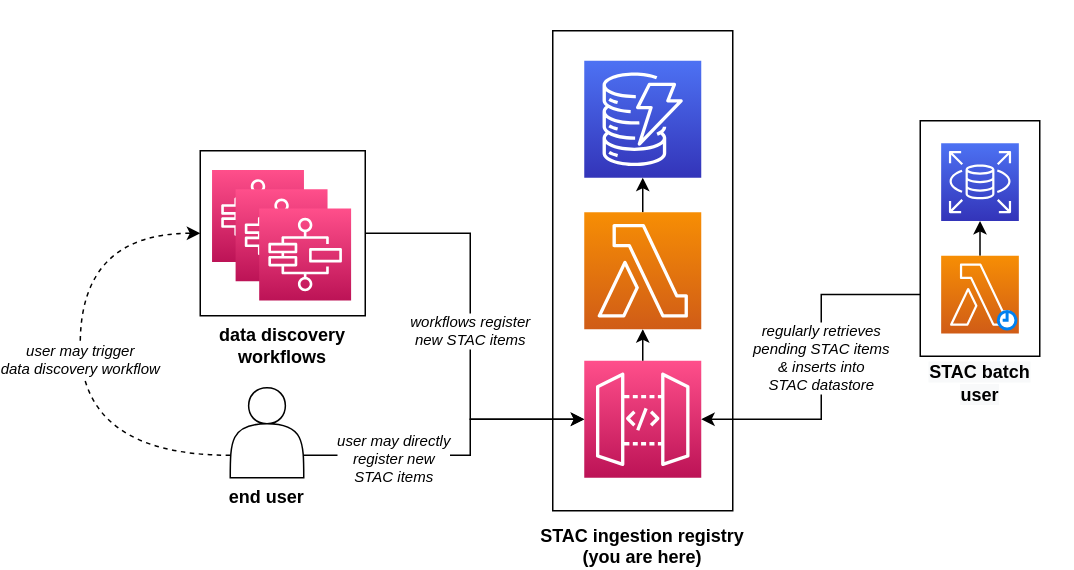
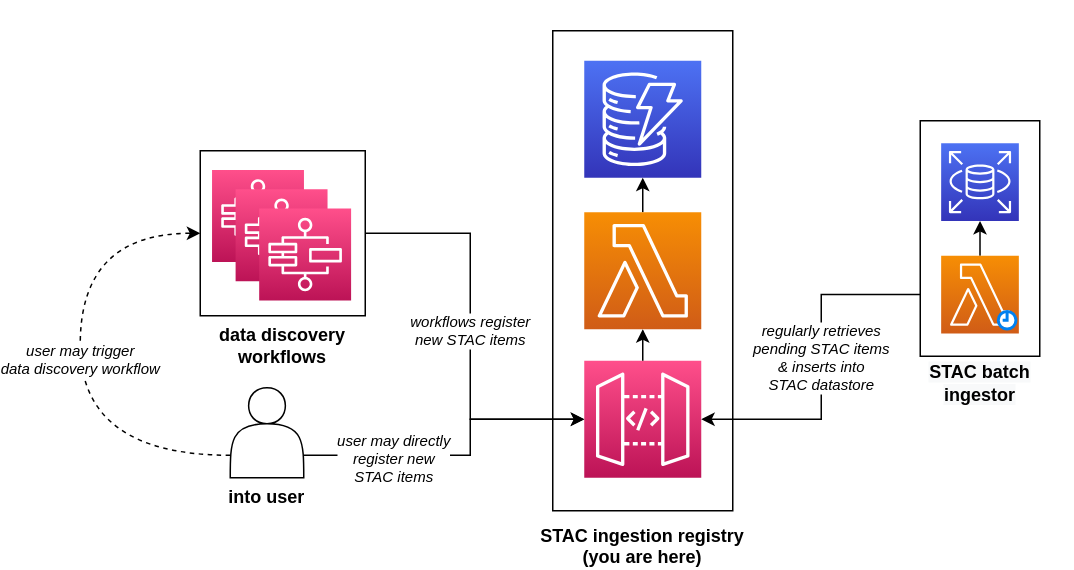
(980, 386) -> (980, 386)
(267, 495) -> (267, 485)
